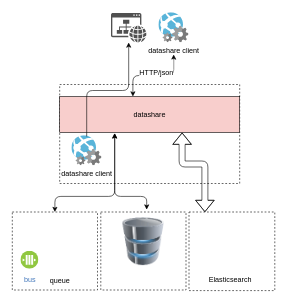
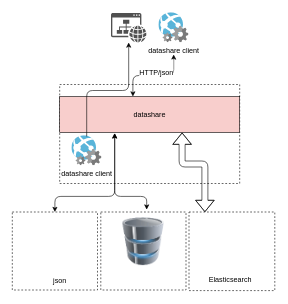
(30, 260) -> none
(60, 281) -> (60, 281)
